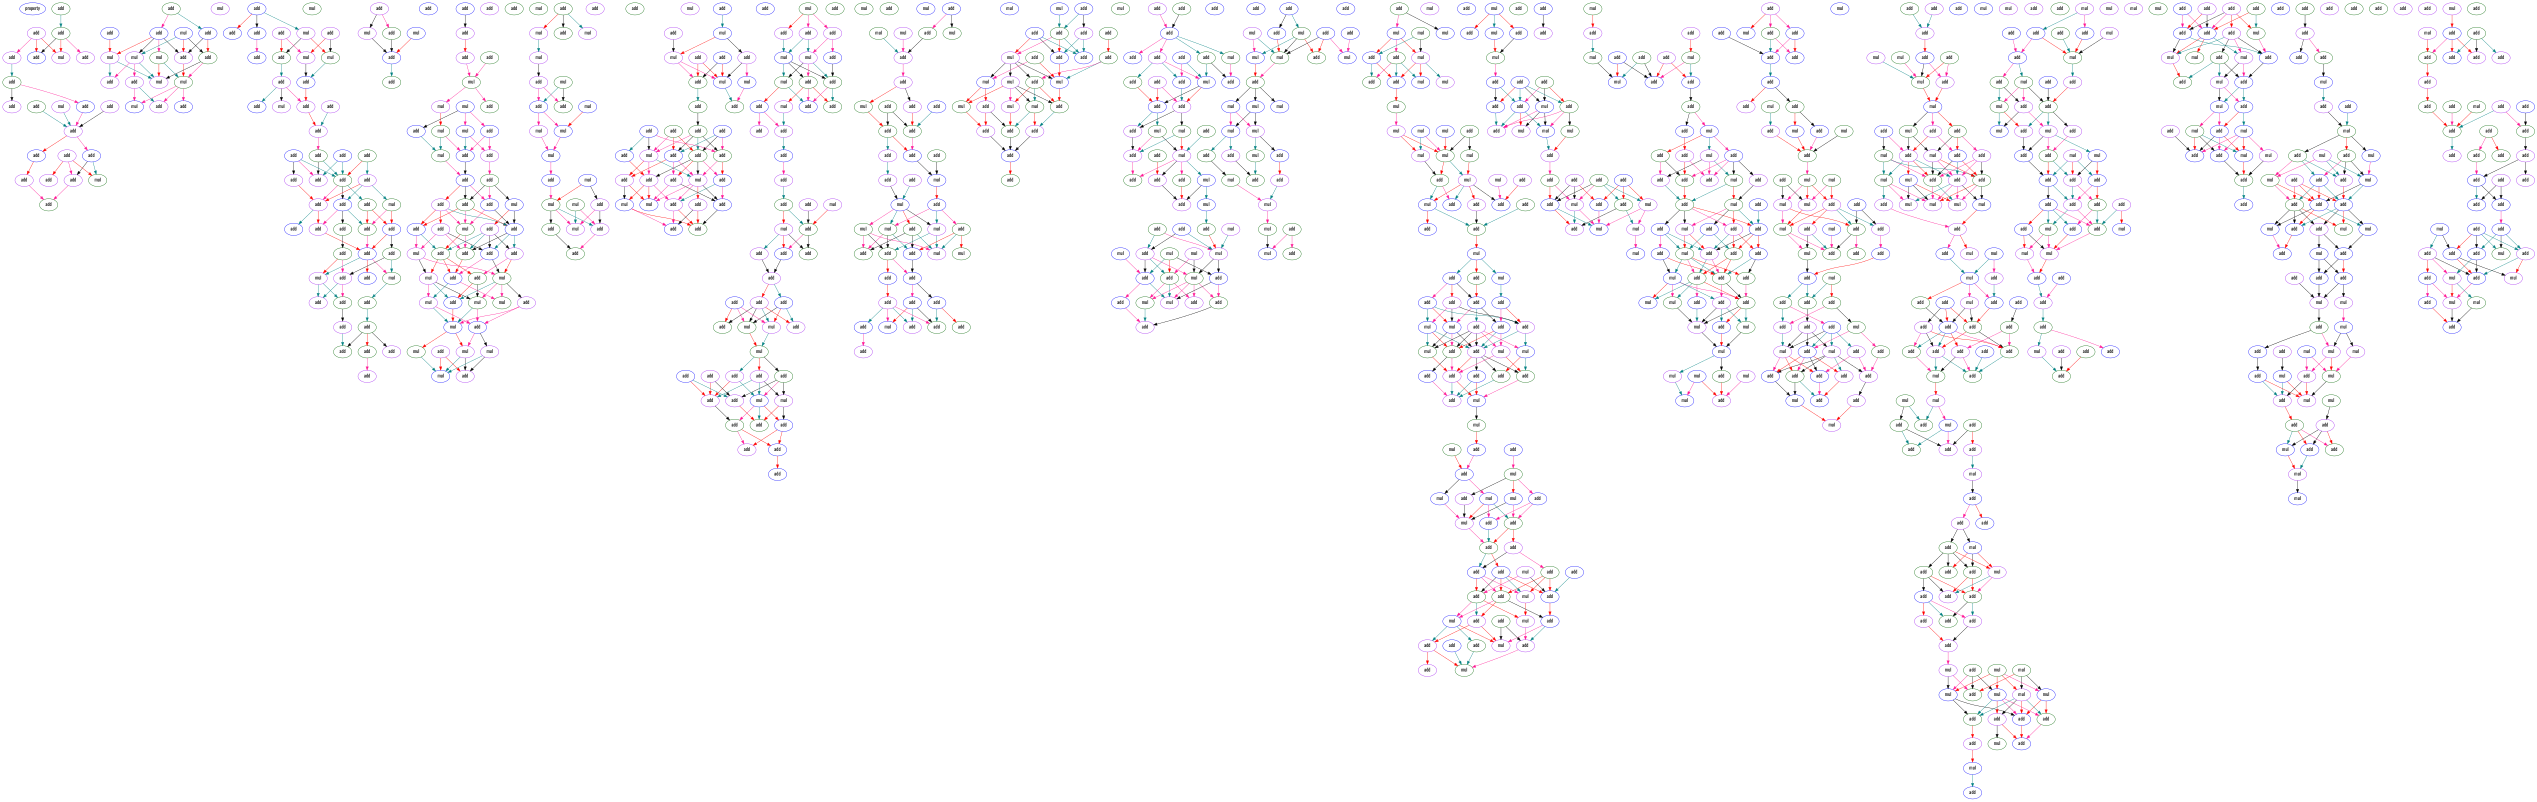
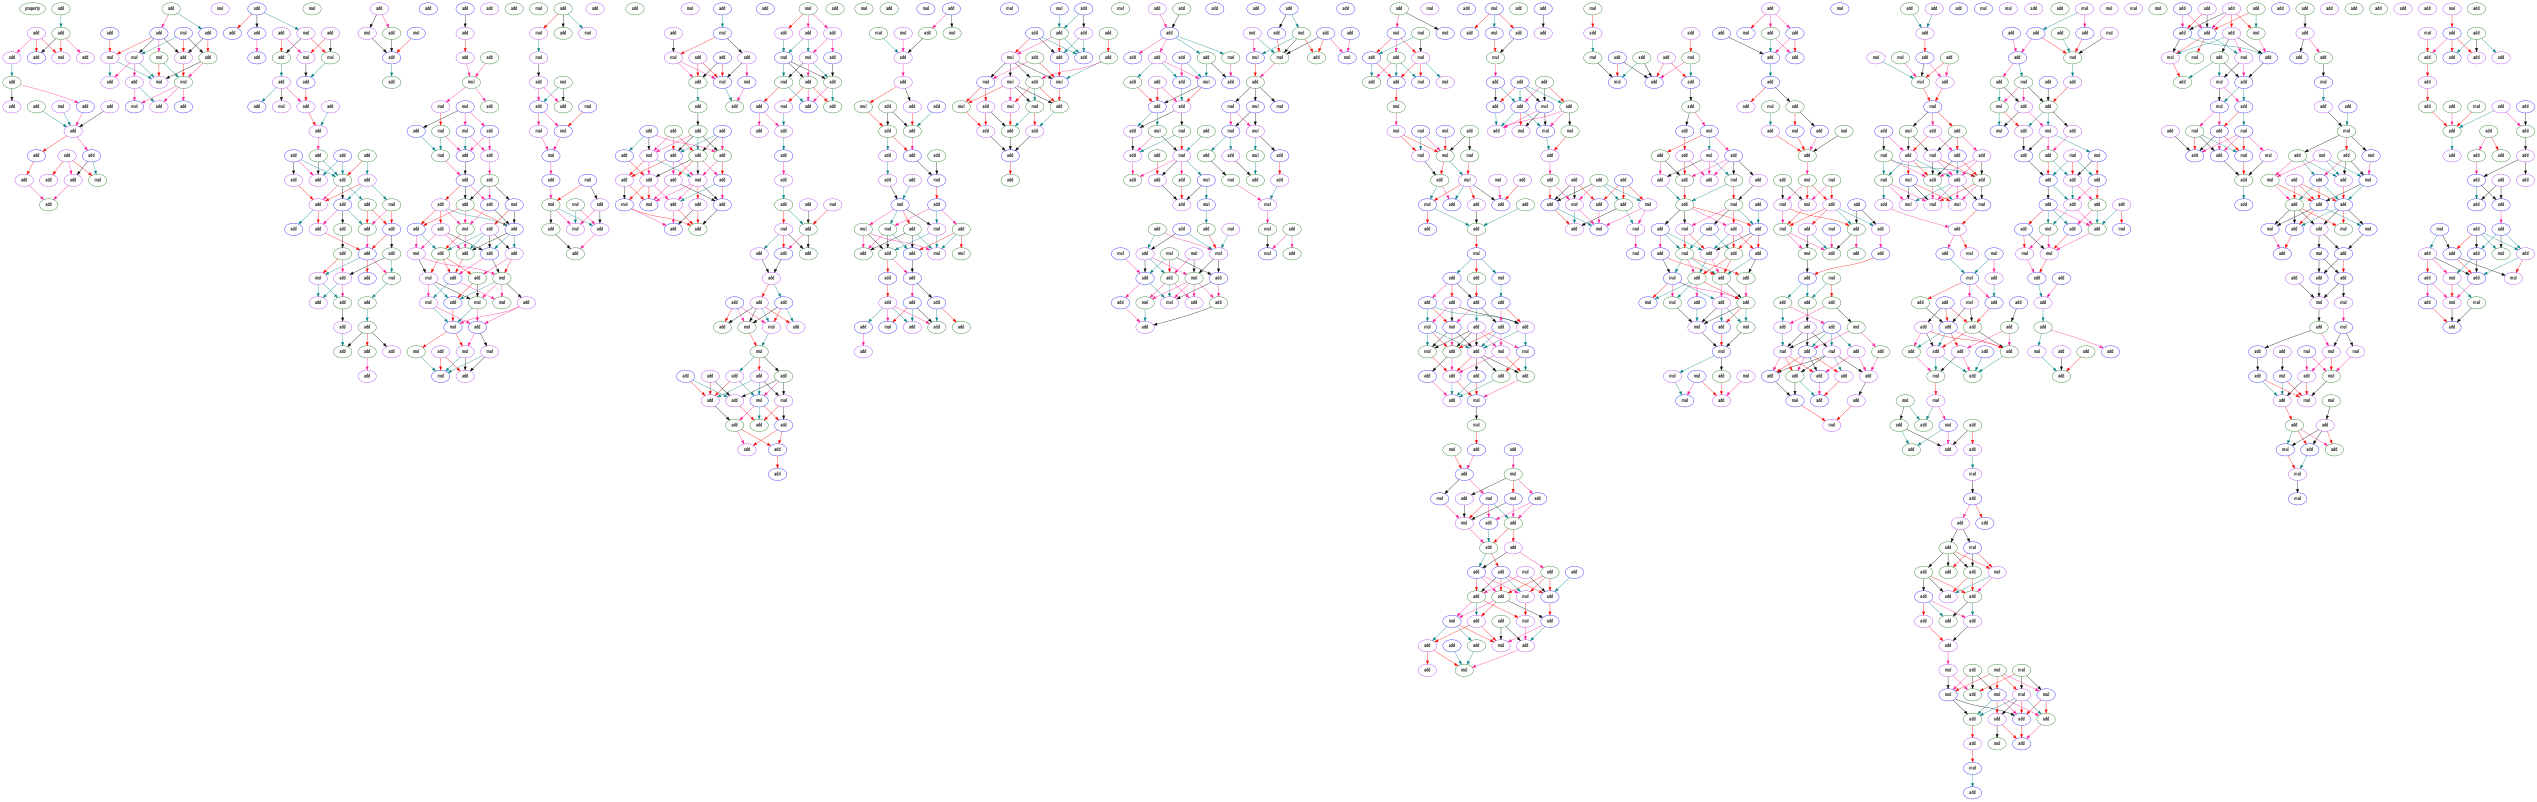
(33, 9) -> (33, 9)
